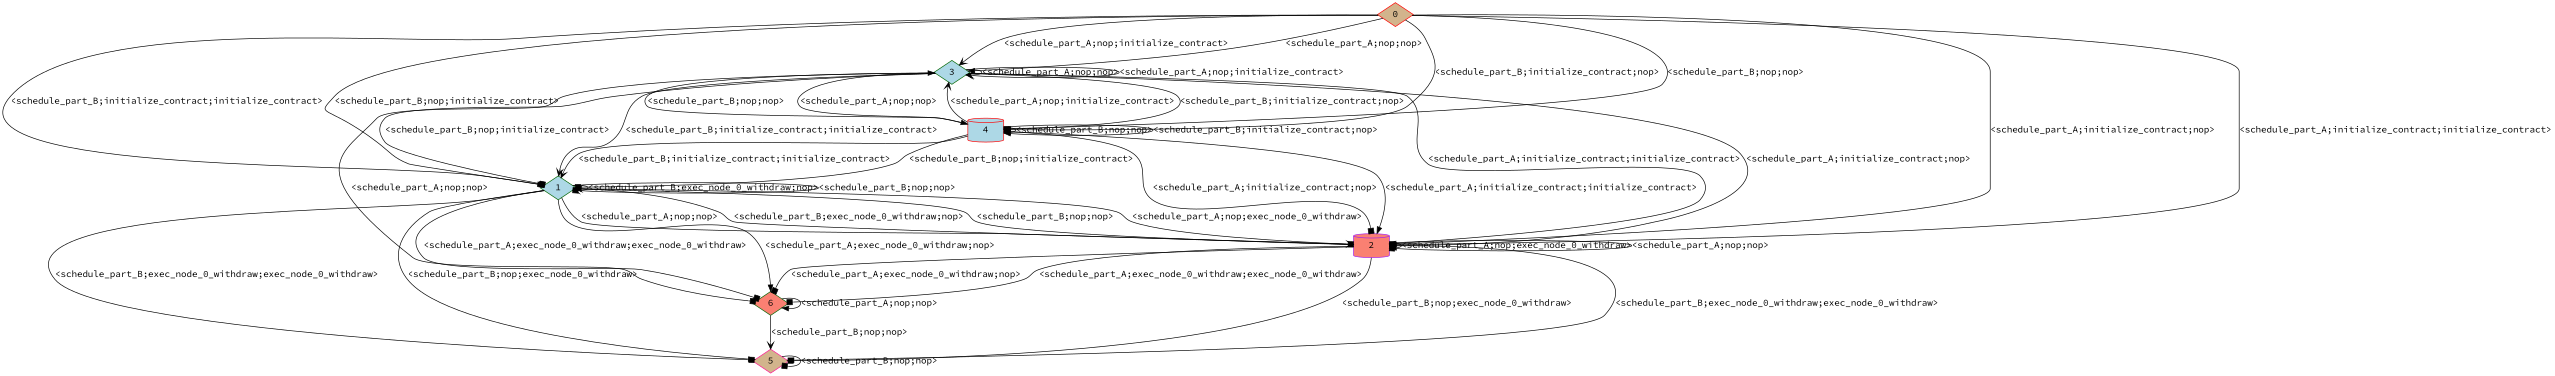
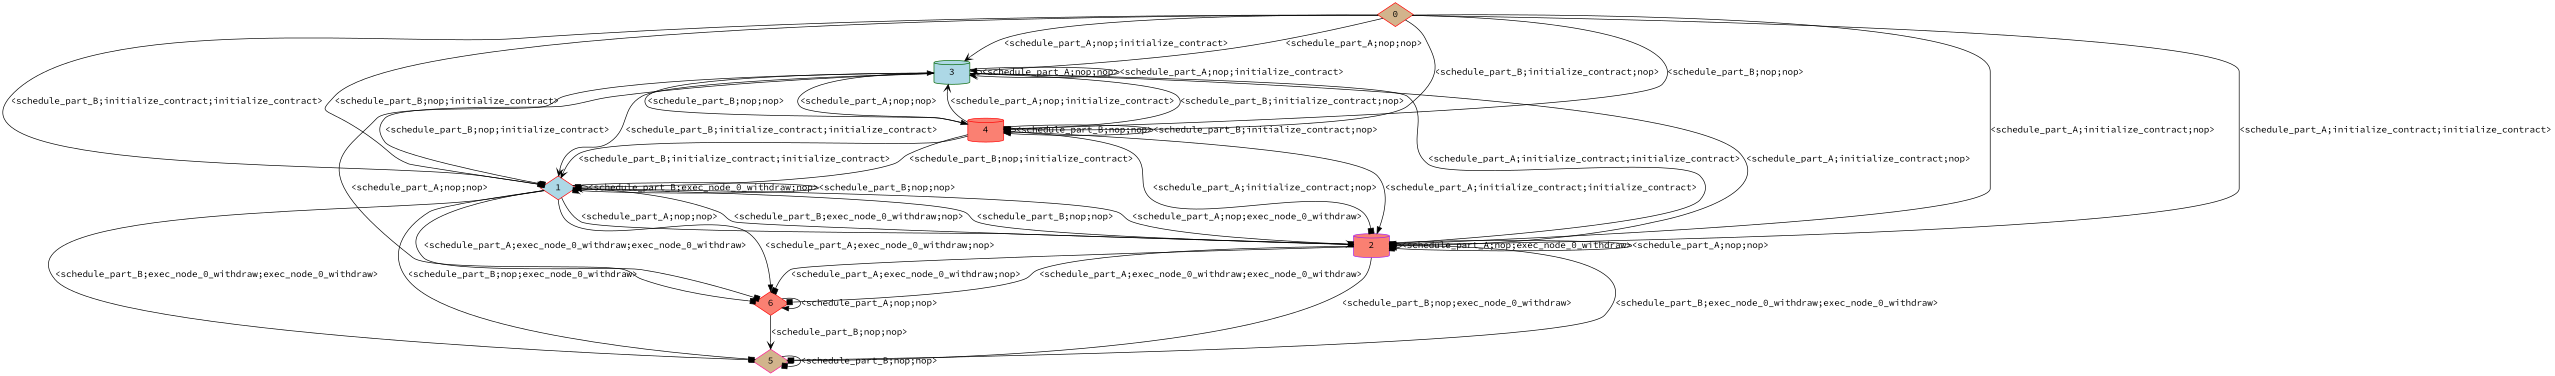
(952, 72) -> (952, 72)
(986, 130) -> (986, 130)
(558, 188) -> (558, 188)
(771, 303) -> (771, 303)
